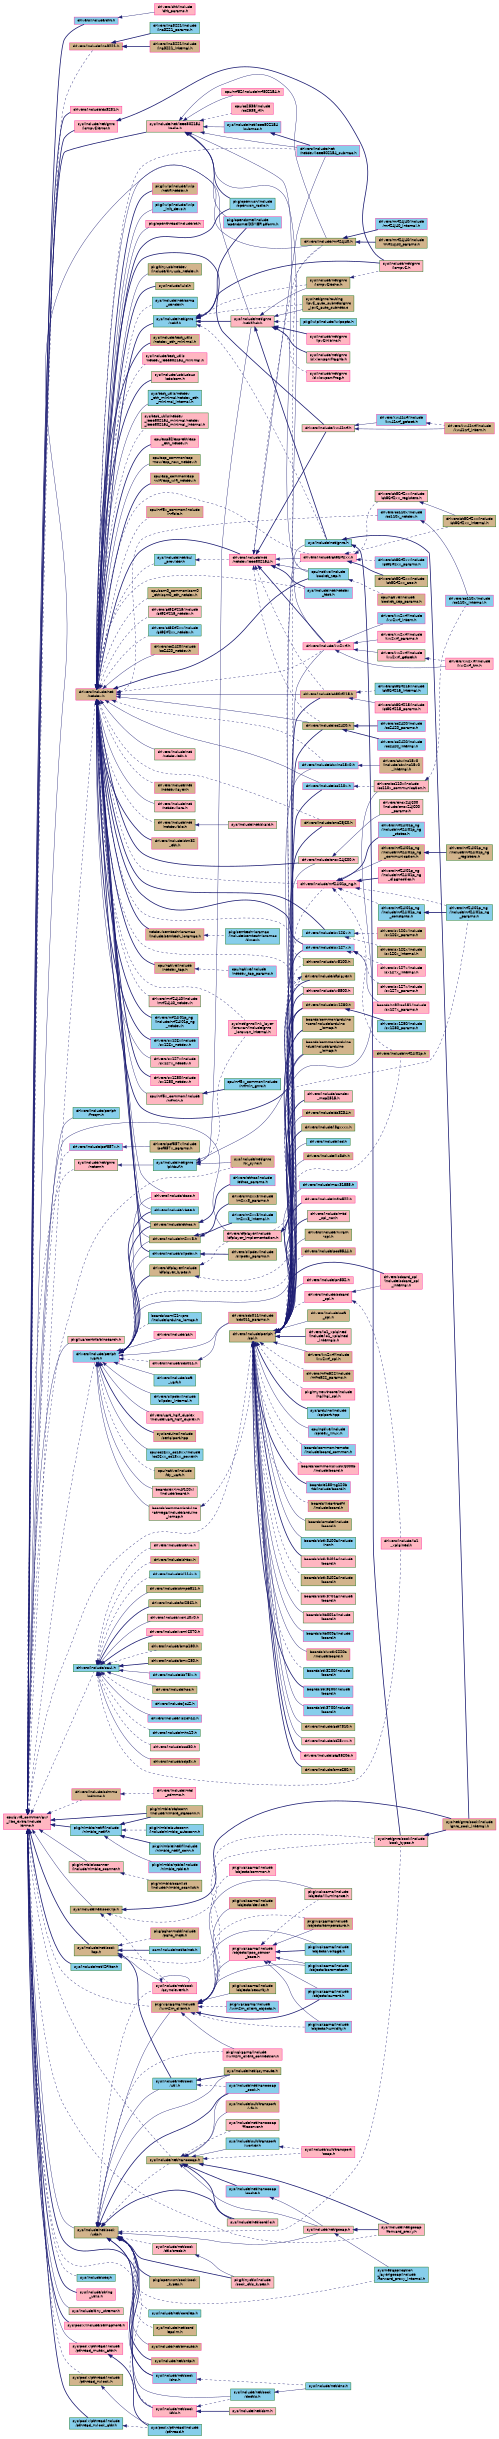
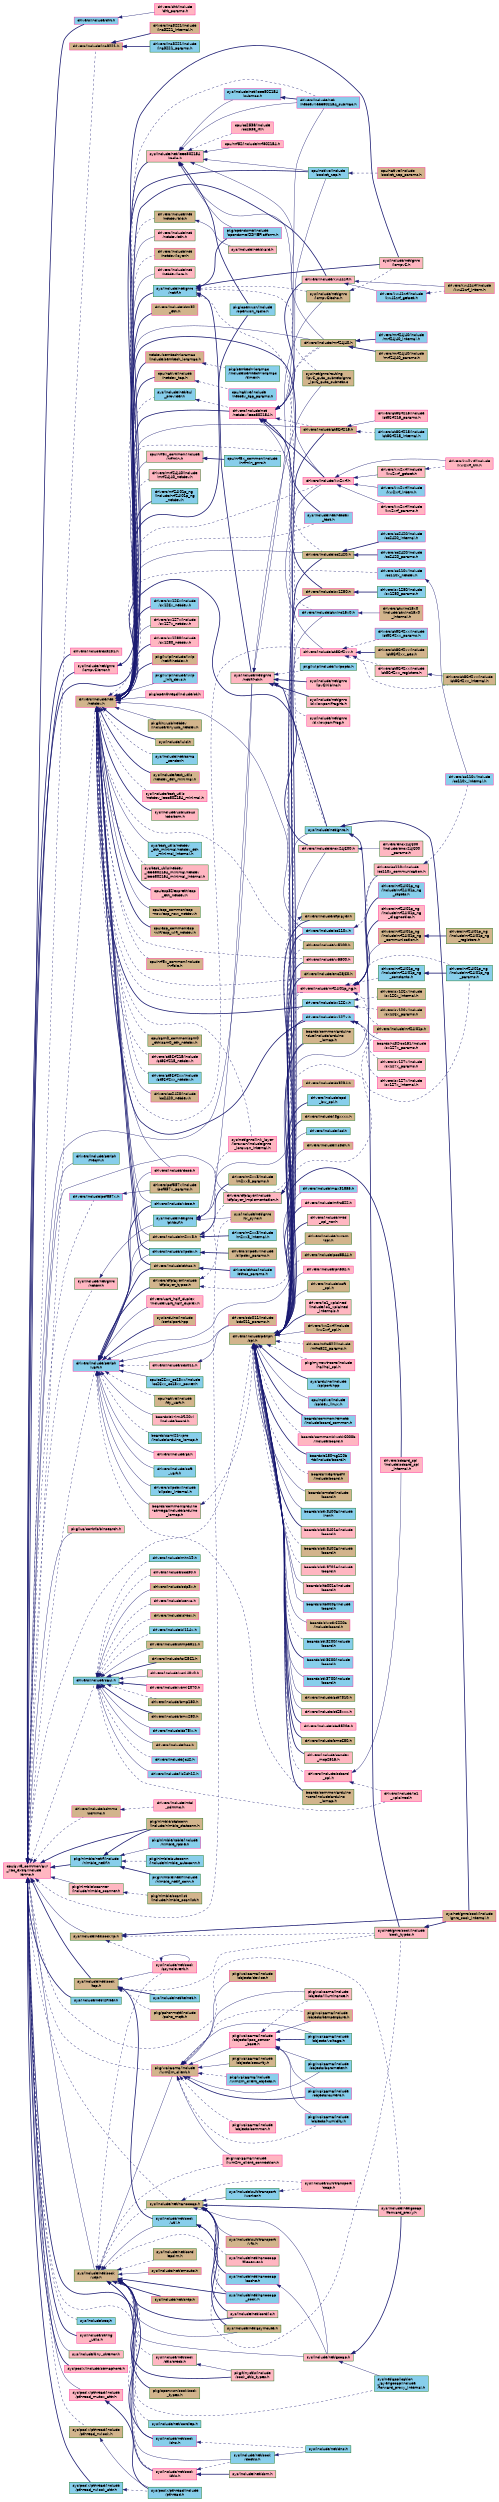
none -> (328, 1100)
(270, 1400) -> (274, 1385)
(175, 1950) -> (175, 1998)
